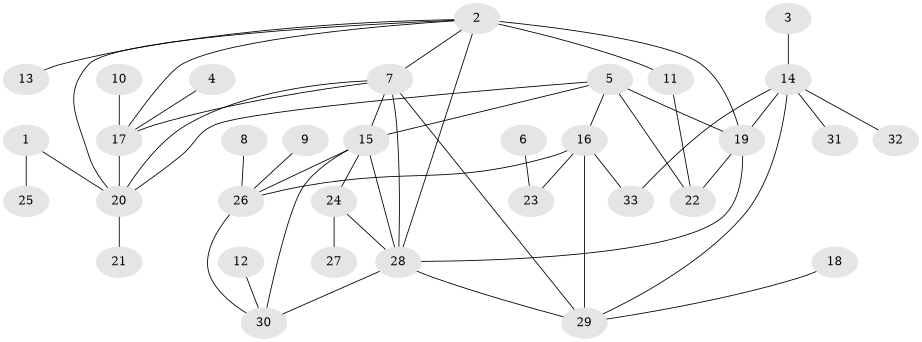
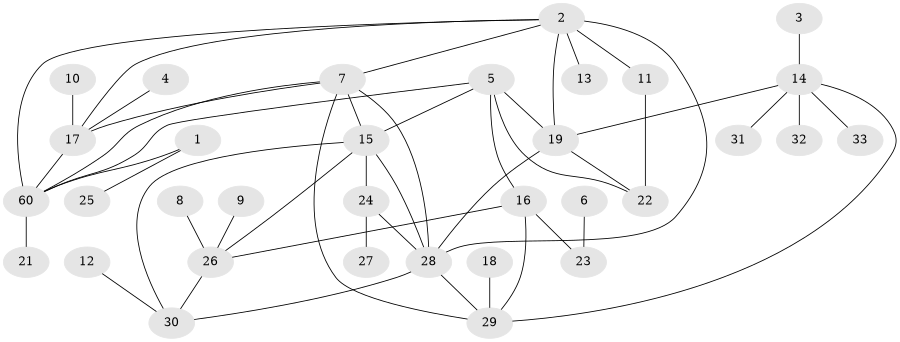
(608, 171) -> none
(119, 201) -> (26, 201)
